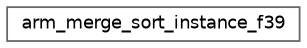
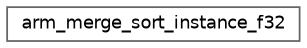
(153, 24) -> (153, 24)
